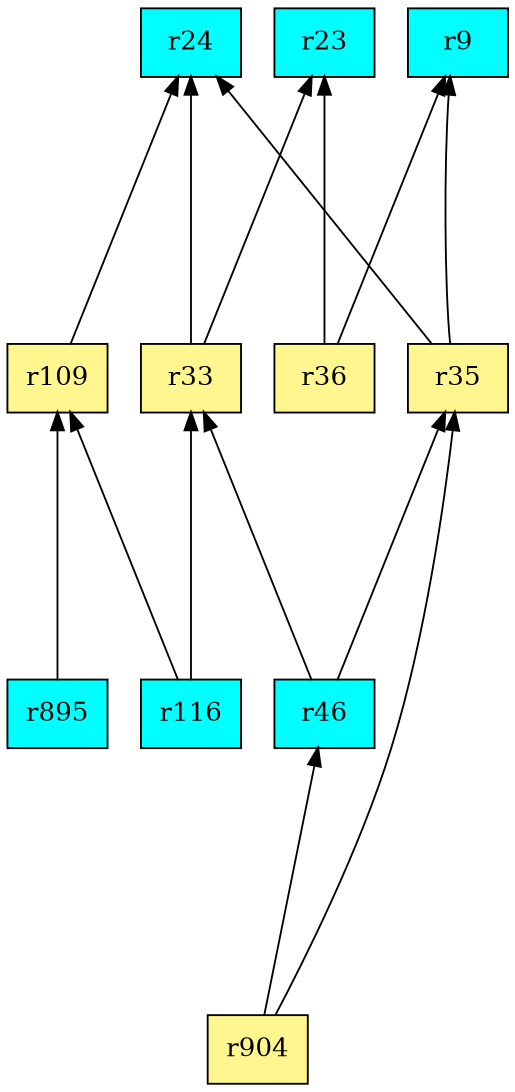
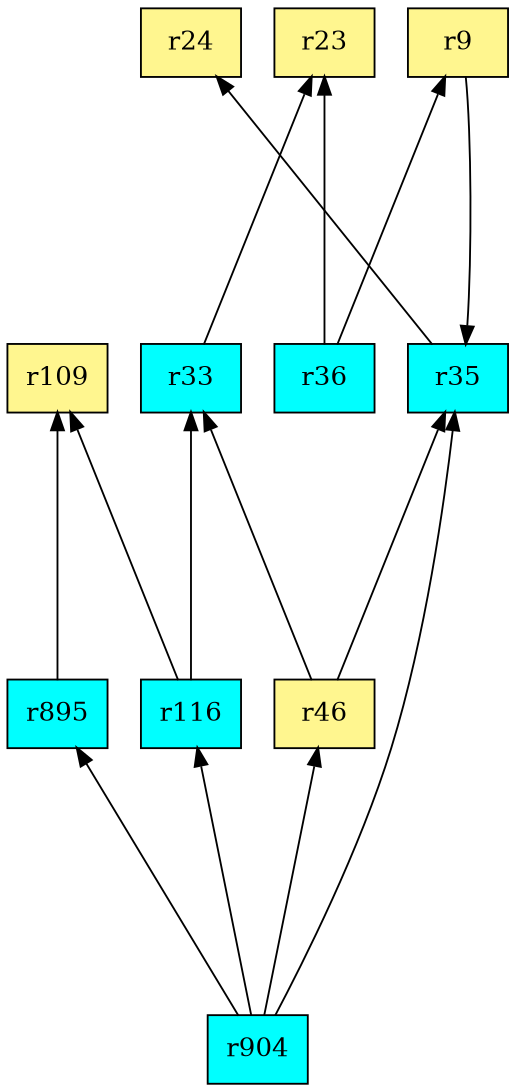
(191, 43) -> (191, 43)
(324, 43) -> (324, 43)
(458, 43) -> (458, 43)
(121, 219) -> none
(191, 220) -> none
(446, 220) -> (470, 201)
(191, 378) -> (191, 378)
(324, 378) -> (324, 378)
(458, 378) -> (458, 378)
(324, 714) -> (324, 714)
none -> (162, 890)
none -> (226, 891)
(258, 1049) -> (258, 1049)
